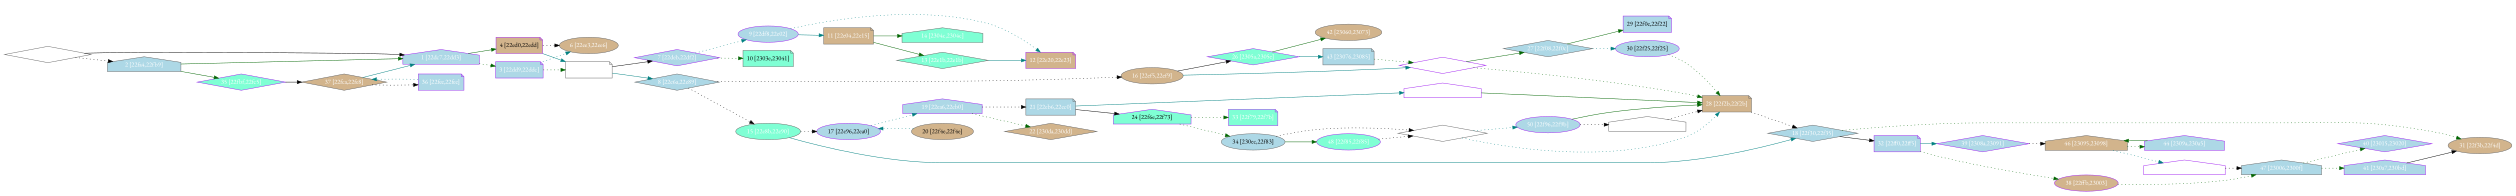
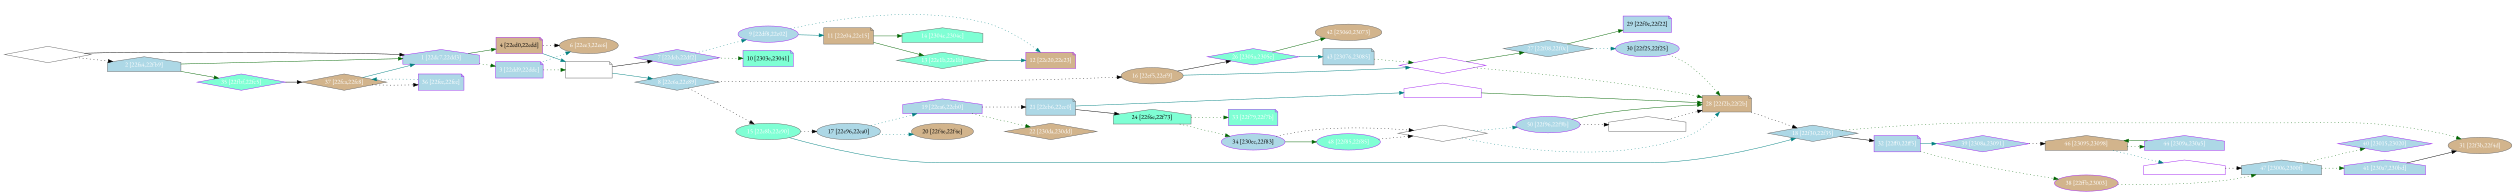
(768, 59) -> (768, 59)
(1152, 117) -> (1152, 117)
(898, 128) -> (894, 135)
(849, 131) -> (849, 131)
(1253, 142) -> (1253, 142)
